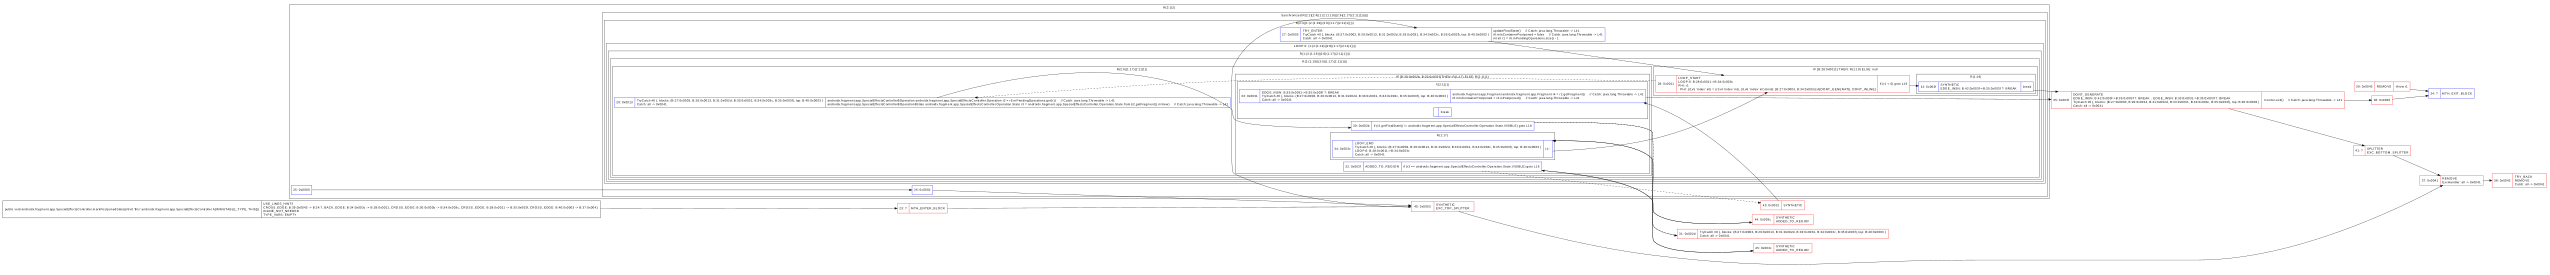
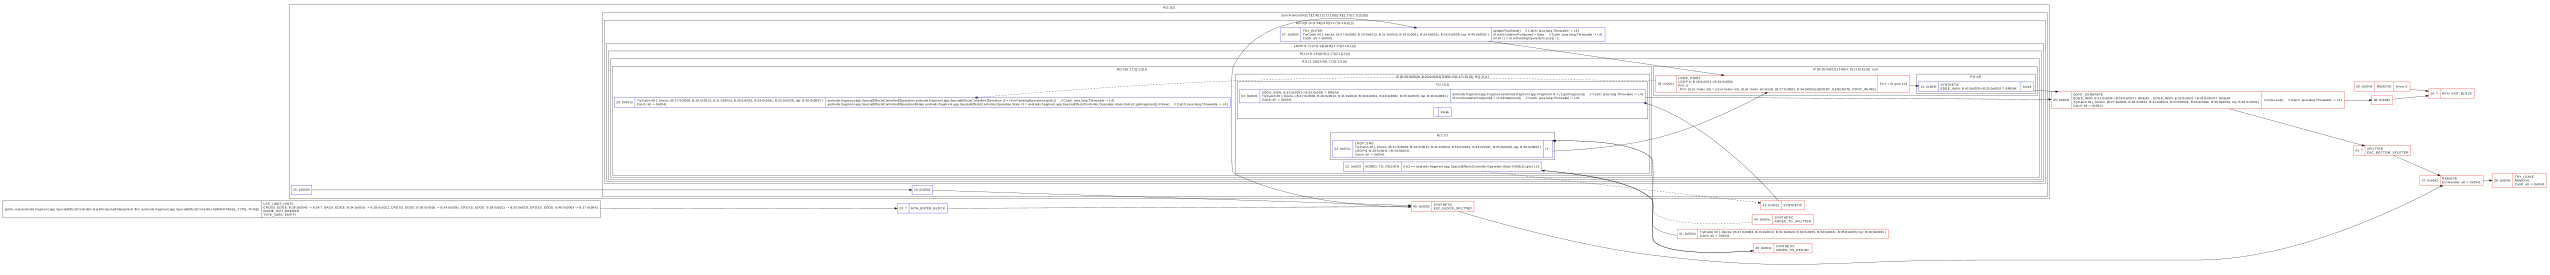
(2451, 93) -> (2451, 93)
(1443, 126) -> none
(2524, 177) -> (2524, 177)
(1653, 186) -> (1658, 215)
(922, 208) -> (922, 208)
(1453, 208) -> (1453, 208)
(1793, 221) -> (1793, 221)
